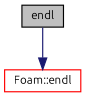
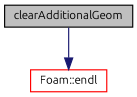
(43, 16) -> (69, 16)
